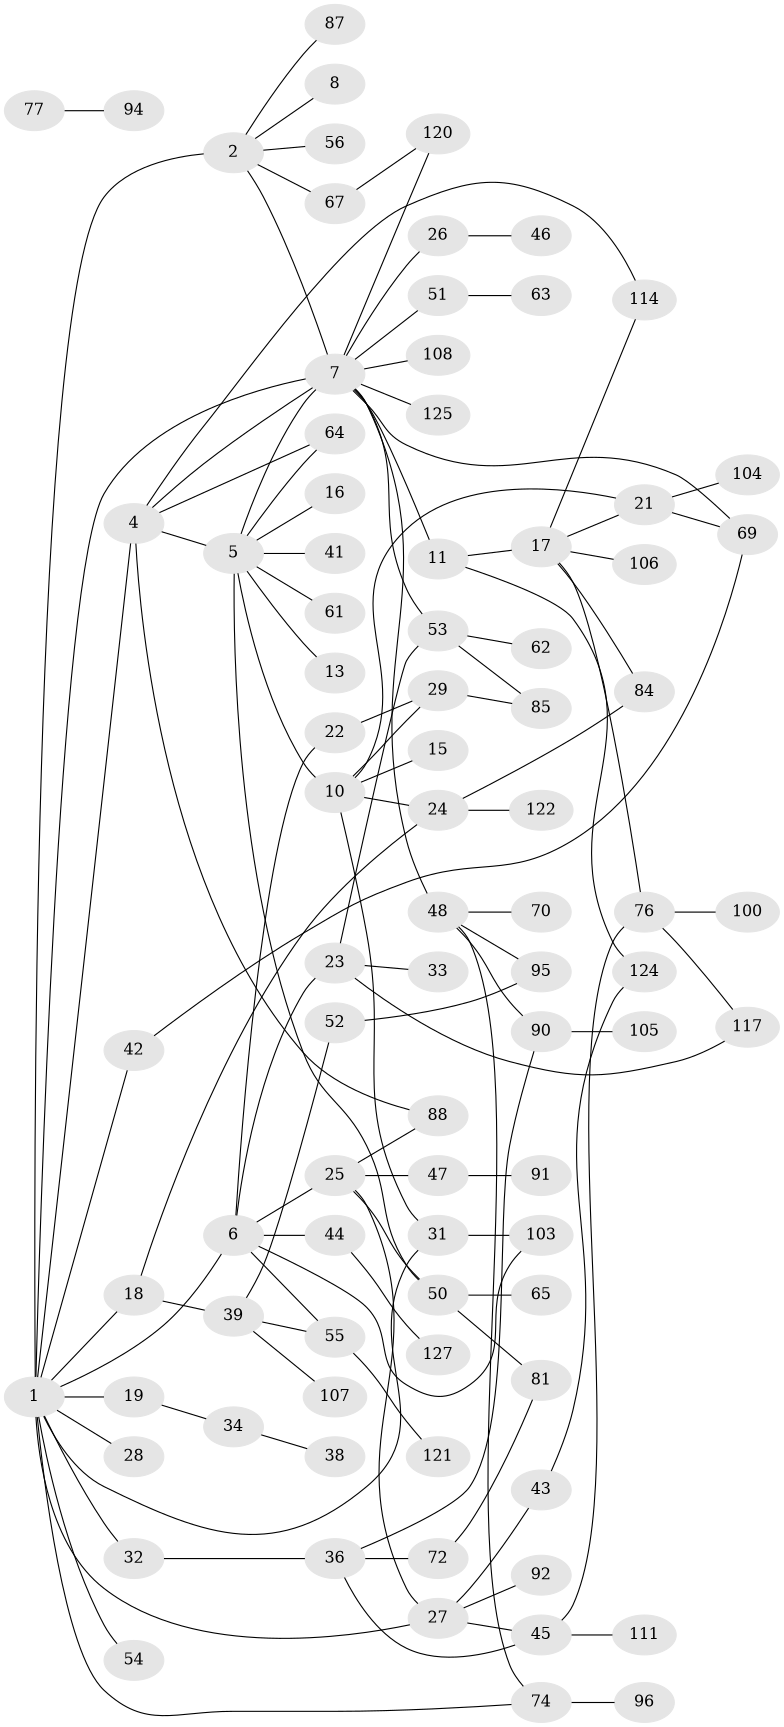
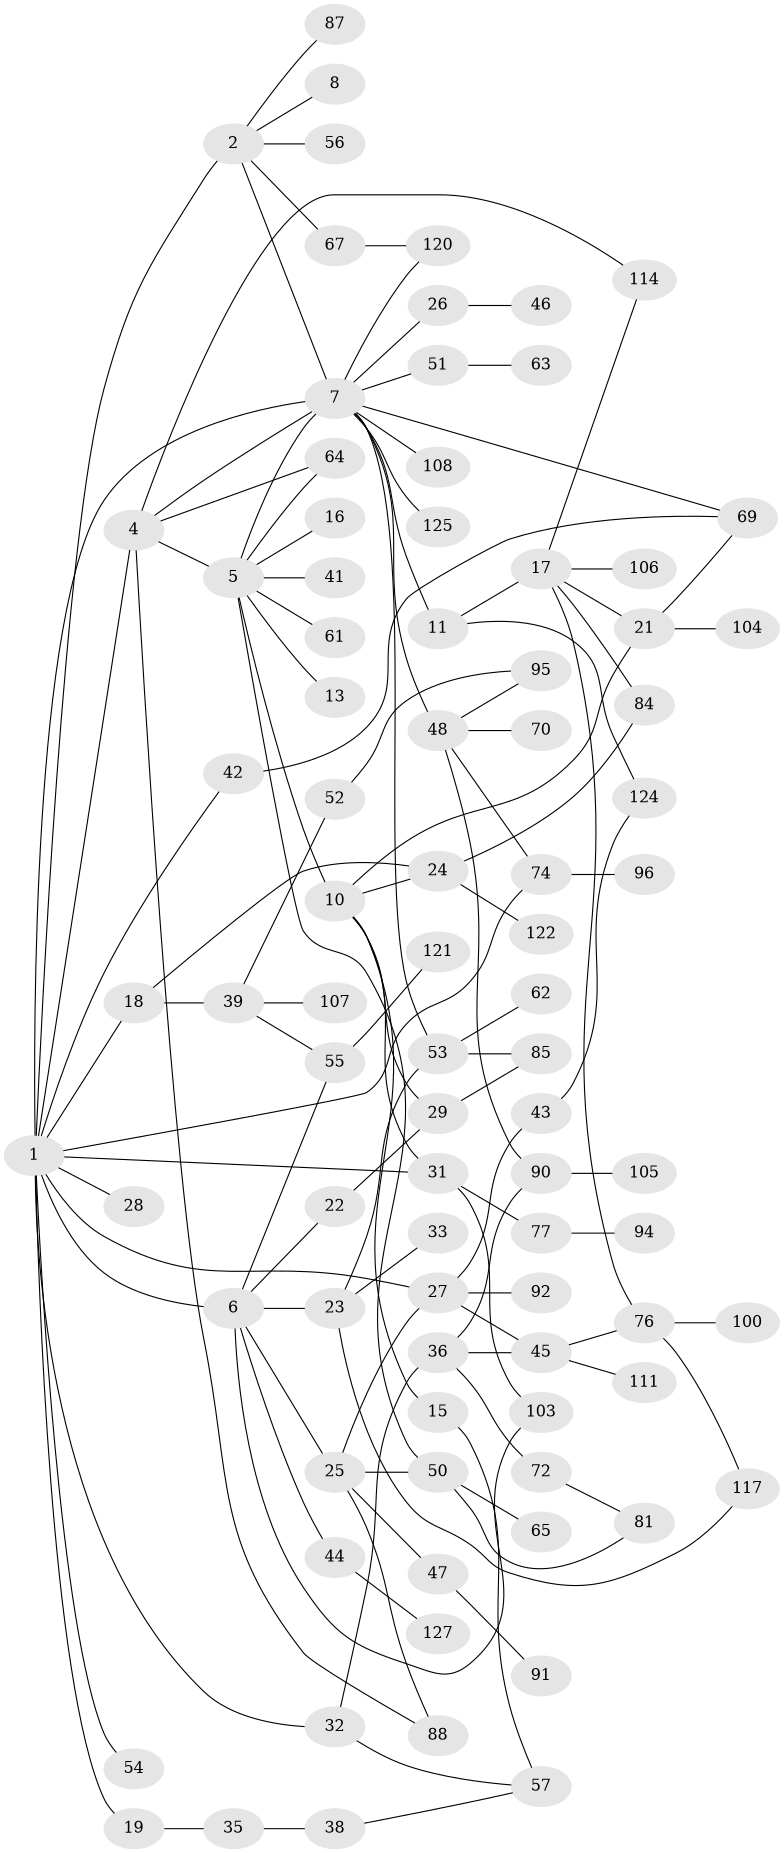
none -> (483, 1199)
(234, 1427) -> (234, 1829)
none -> (541, 1787)
